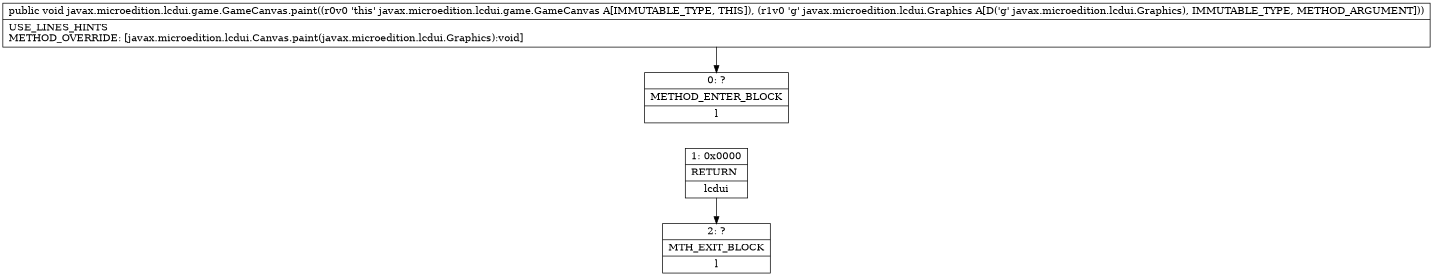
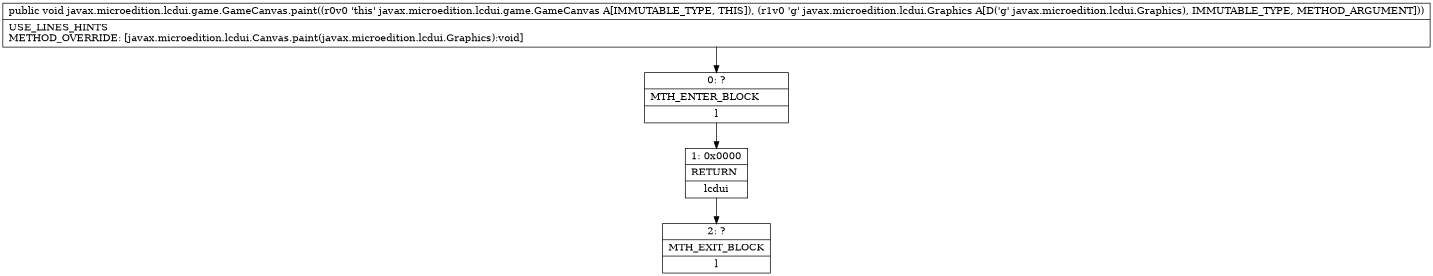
(716, 97) -> (705, 97)
none -> (716, 132)
